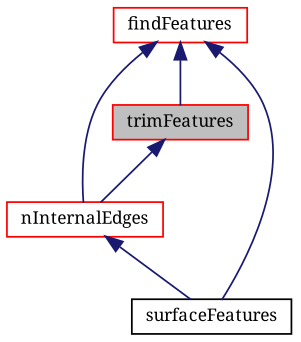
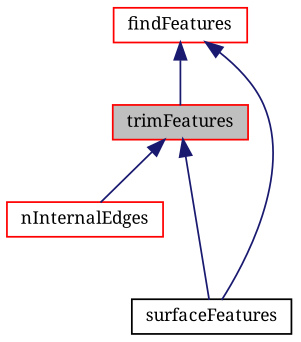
(92, 119) -> none
(155, 273) -> (197, 228)
